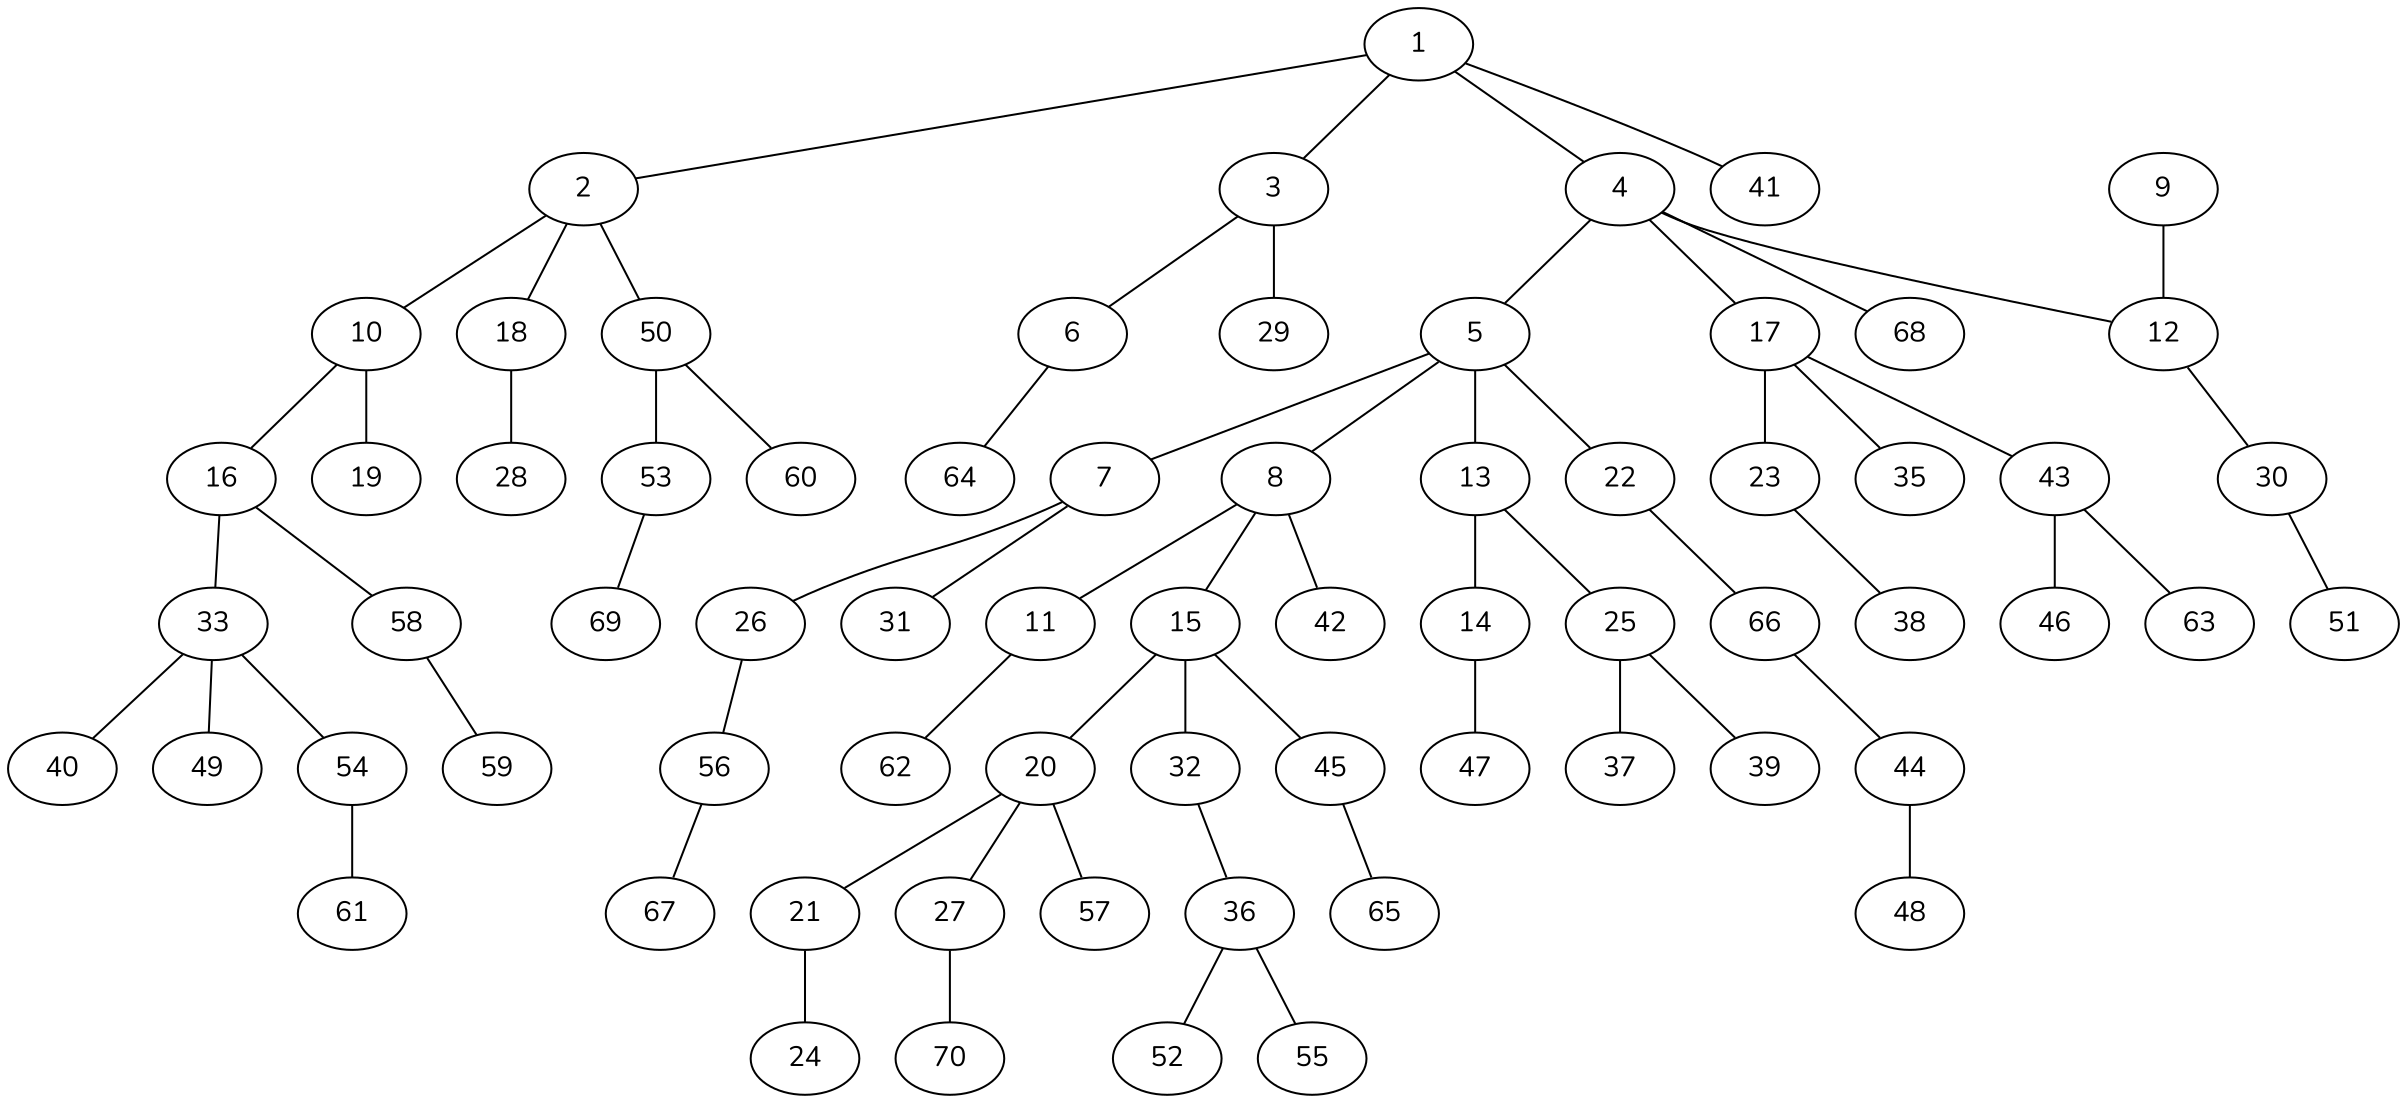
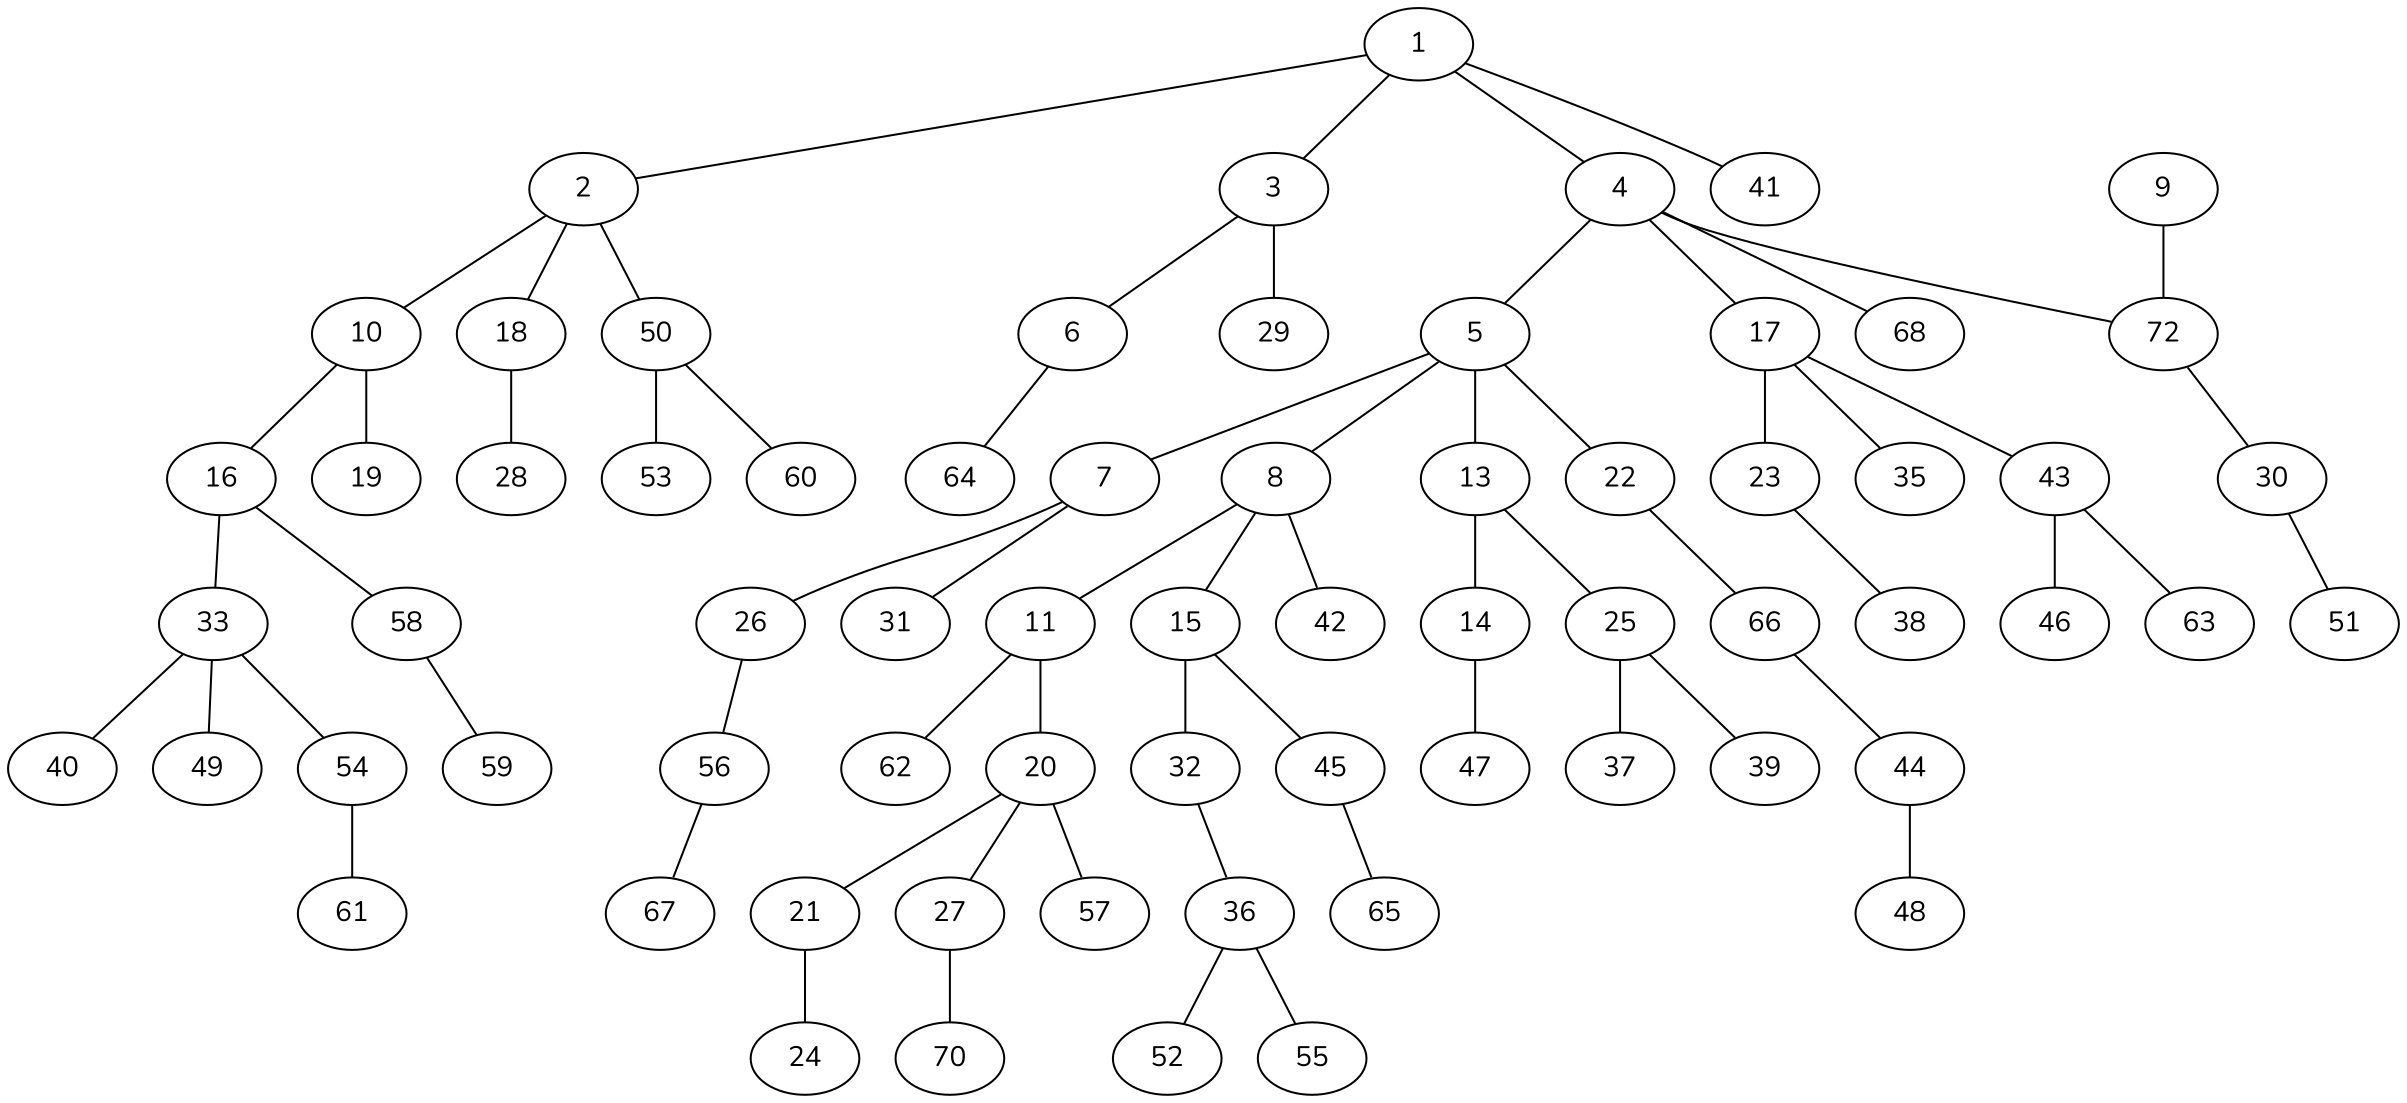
(2163, 334) -> (2163, 334)
(606, 624) -> none
(1113, 696) -> (1040, 697)
